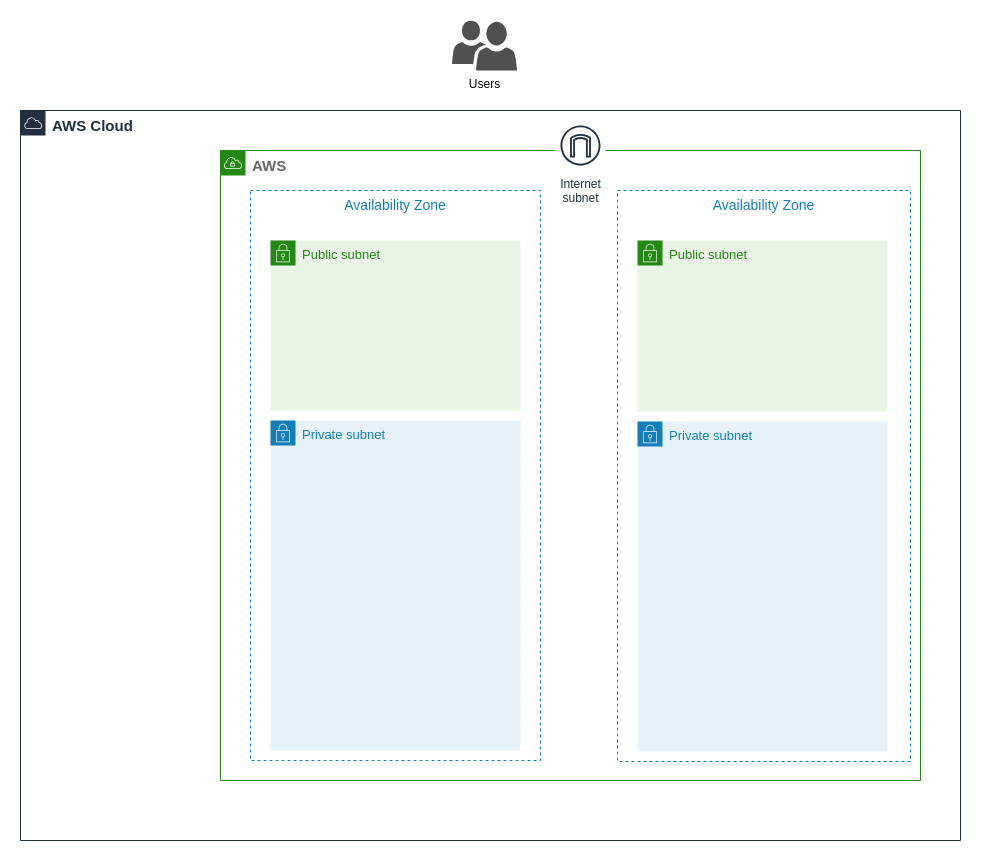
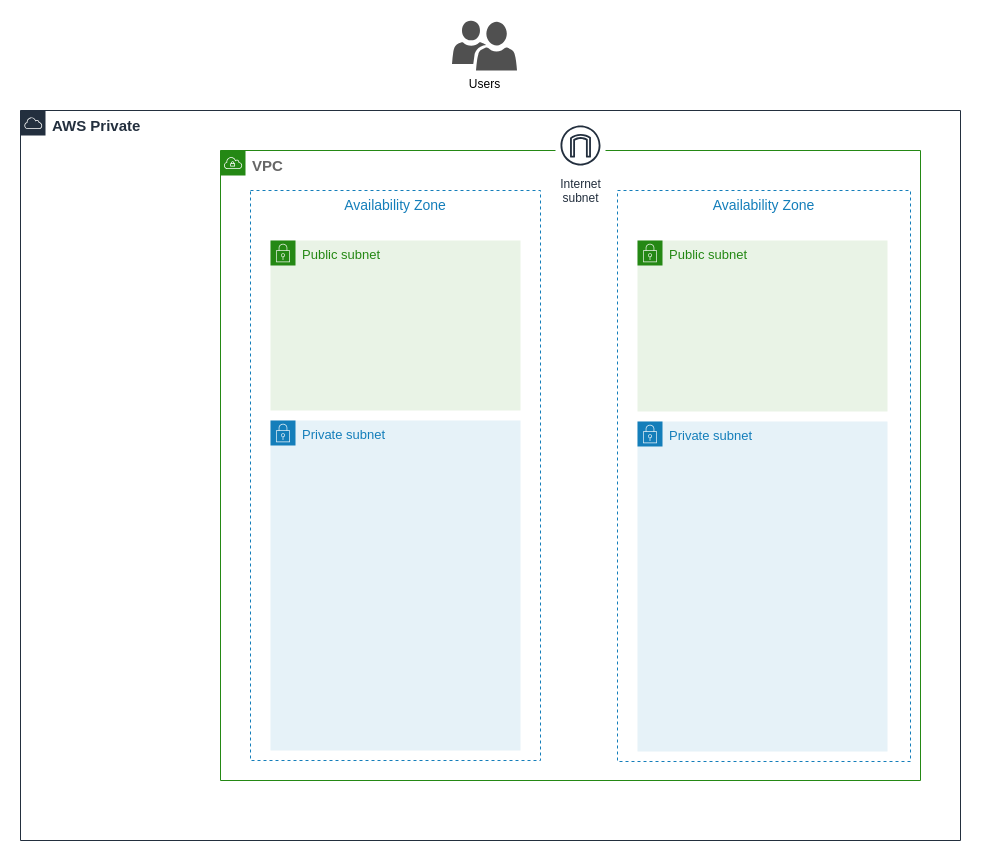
(86, 127) -> (95, 127)
(265, 167) -> (265, 167)
